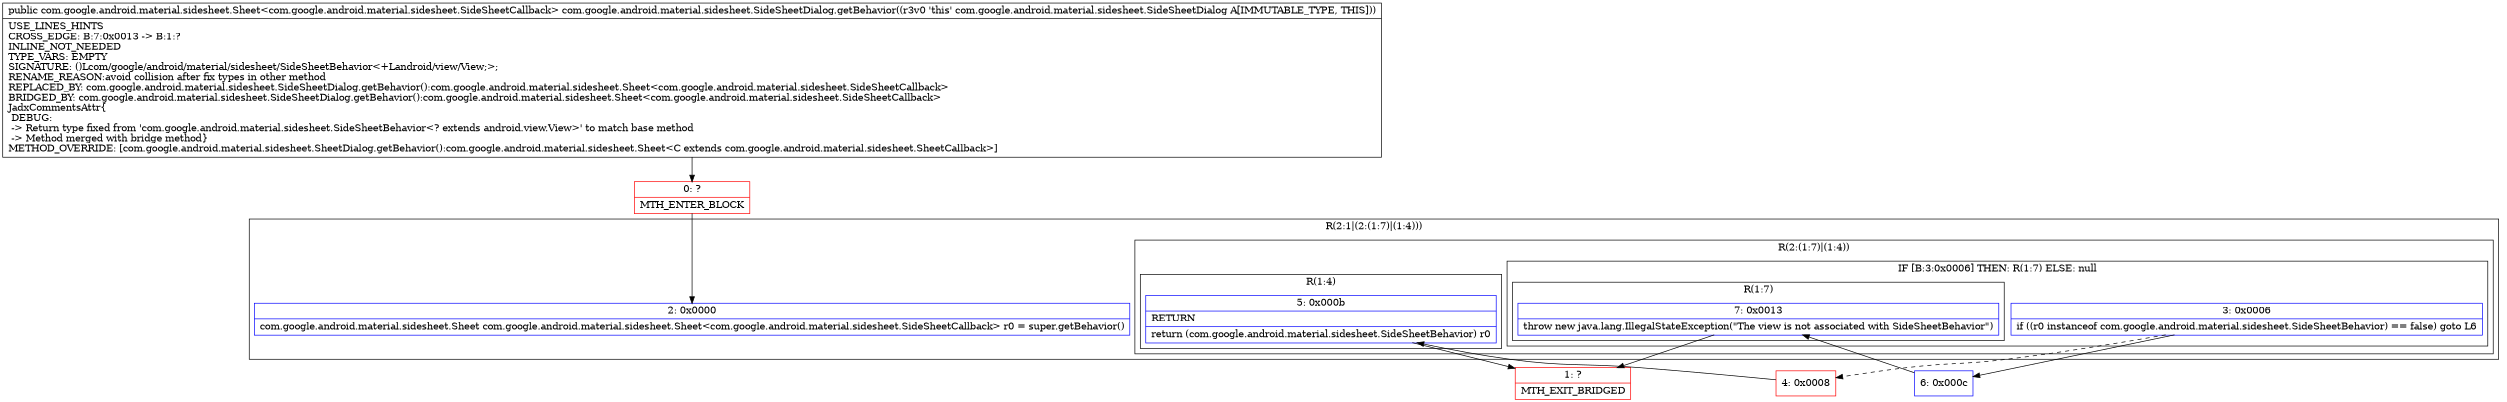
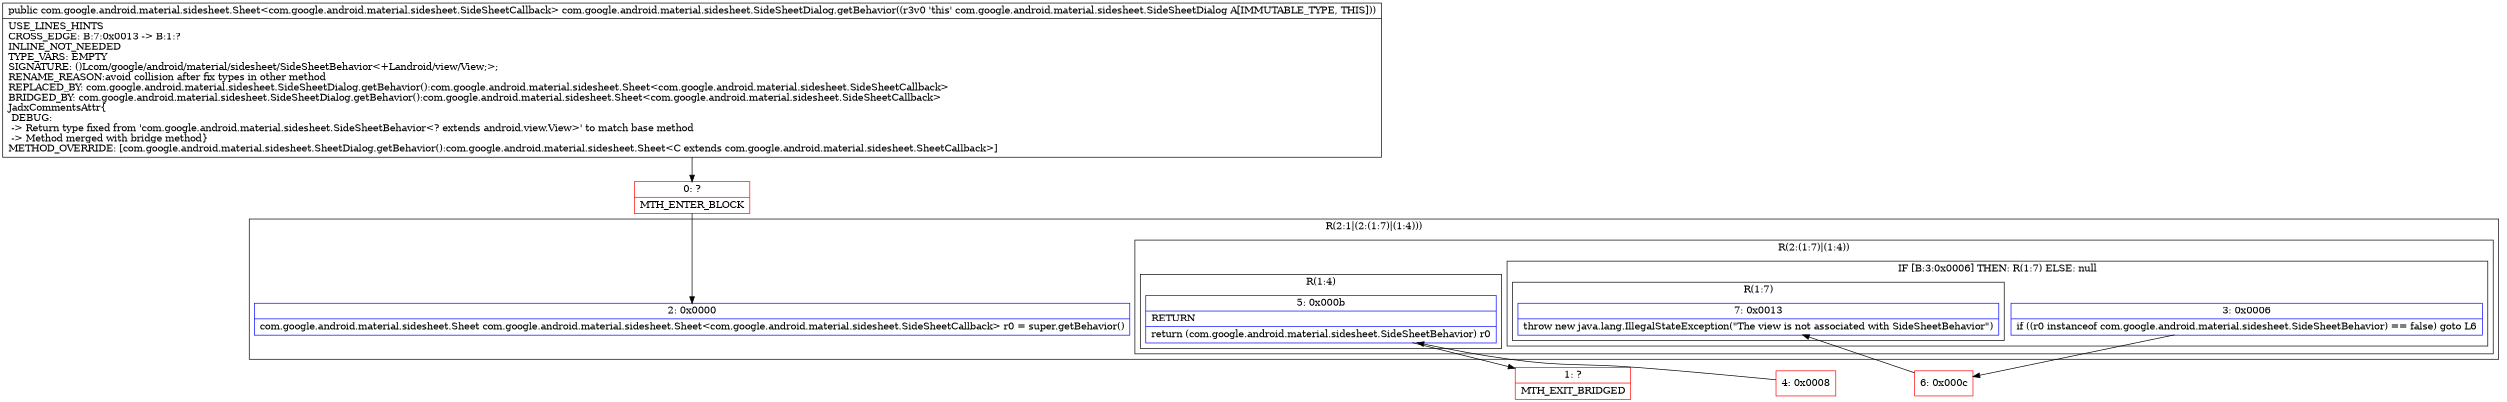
(1669, 350) -> none
(1956, 364) -> none
(1944, 383) -> (1944, 383)
